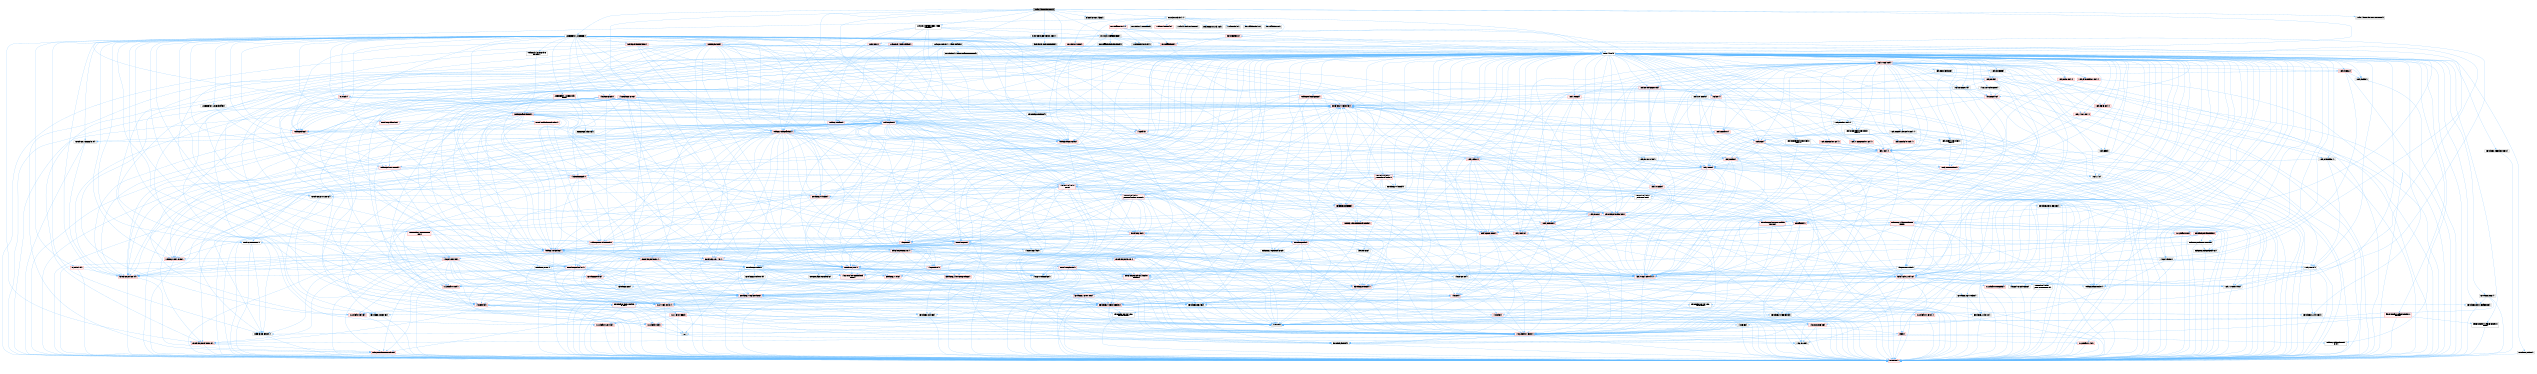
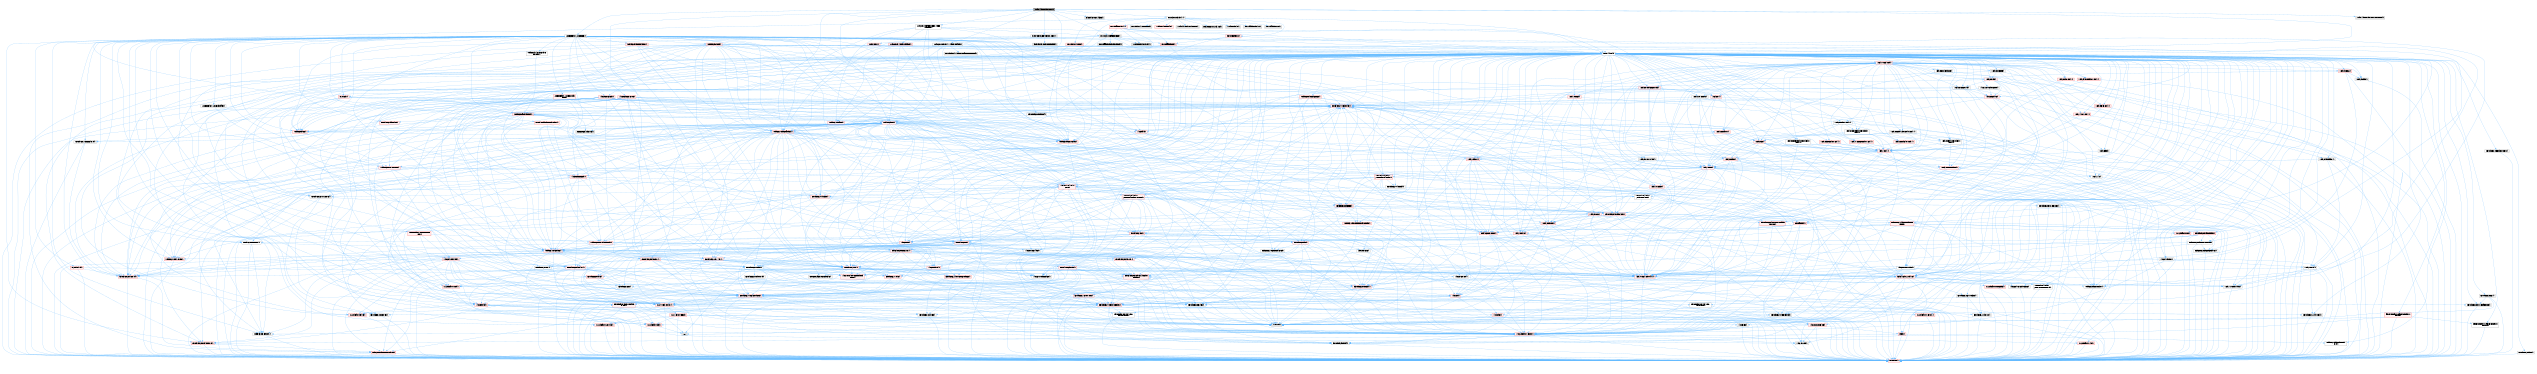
(390, 168) -> (390, 168)
(2485, 325) -> (2485, 325)
